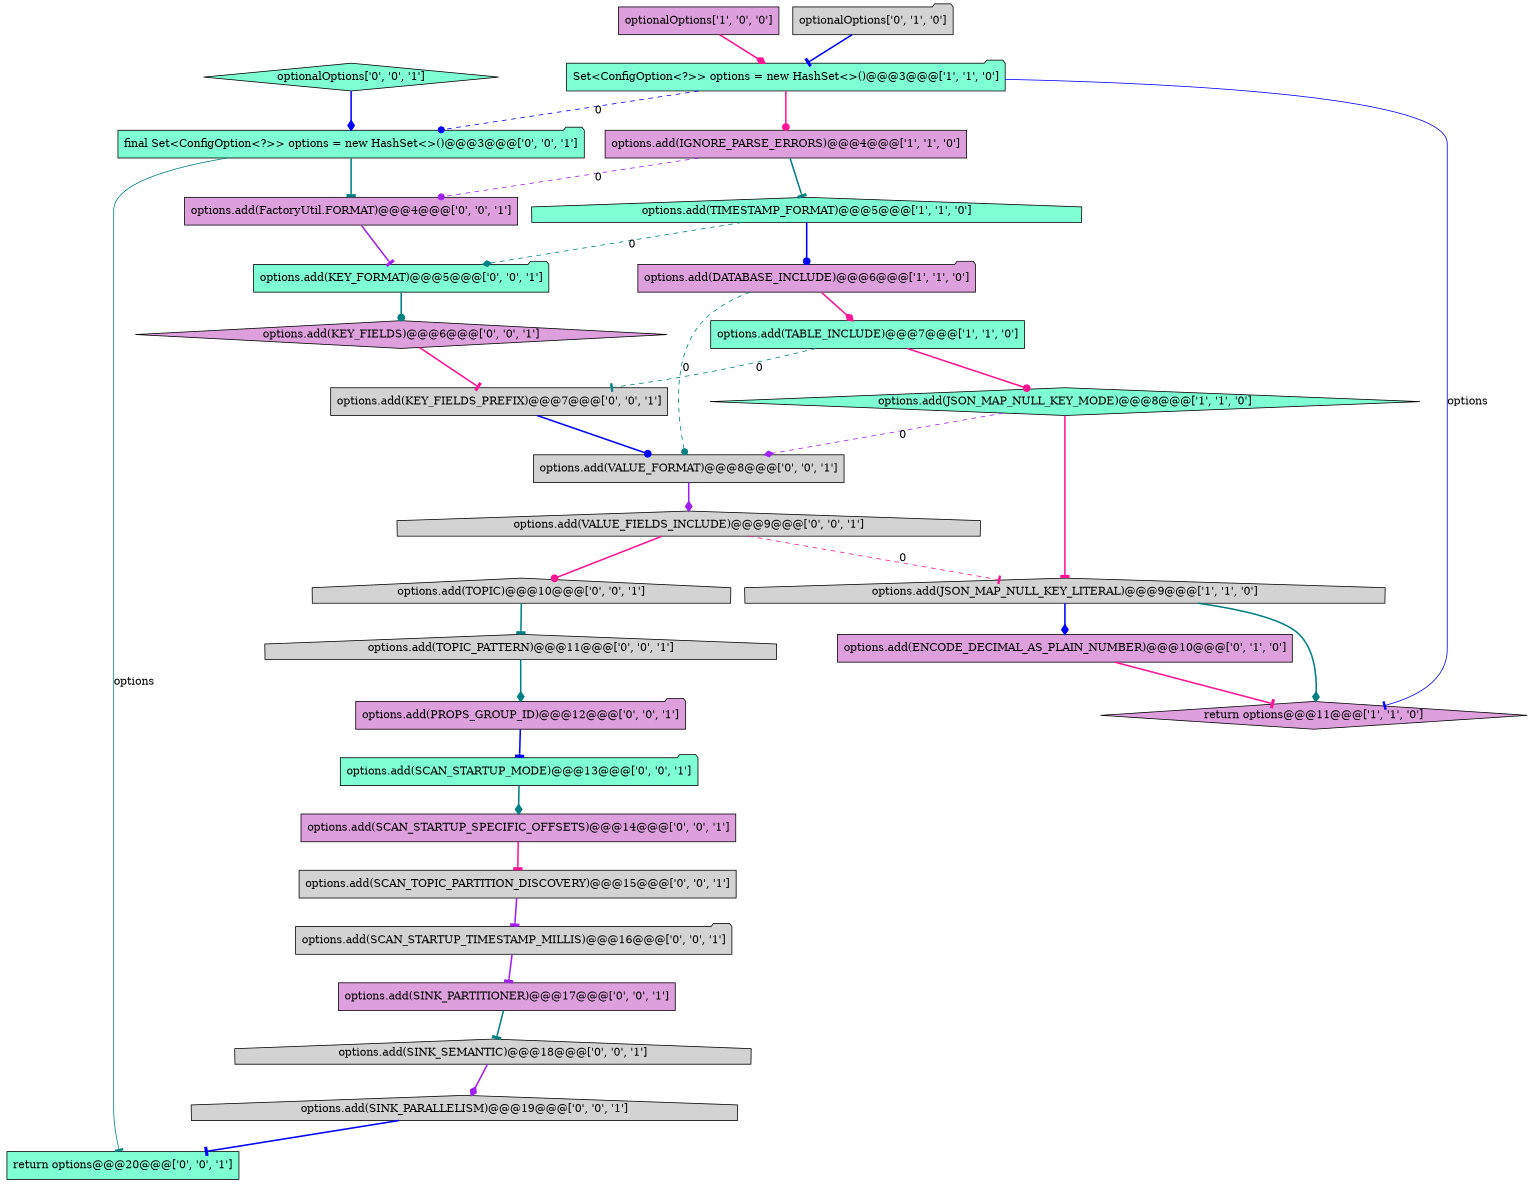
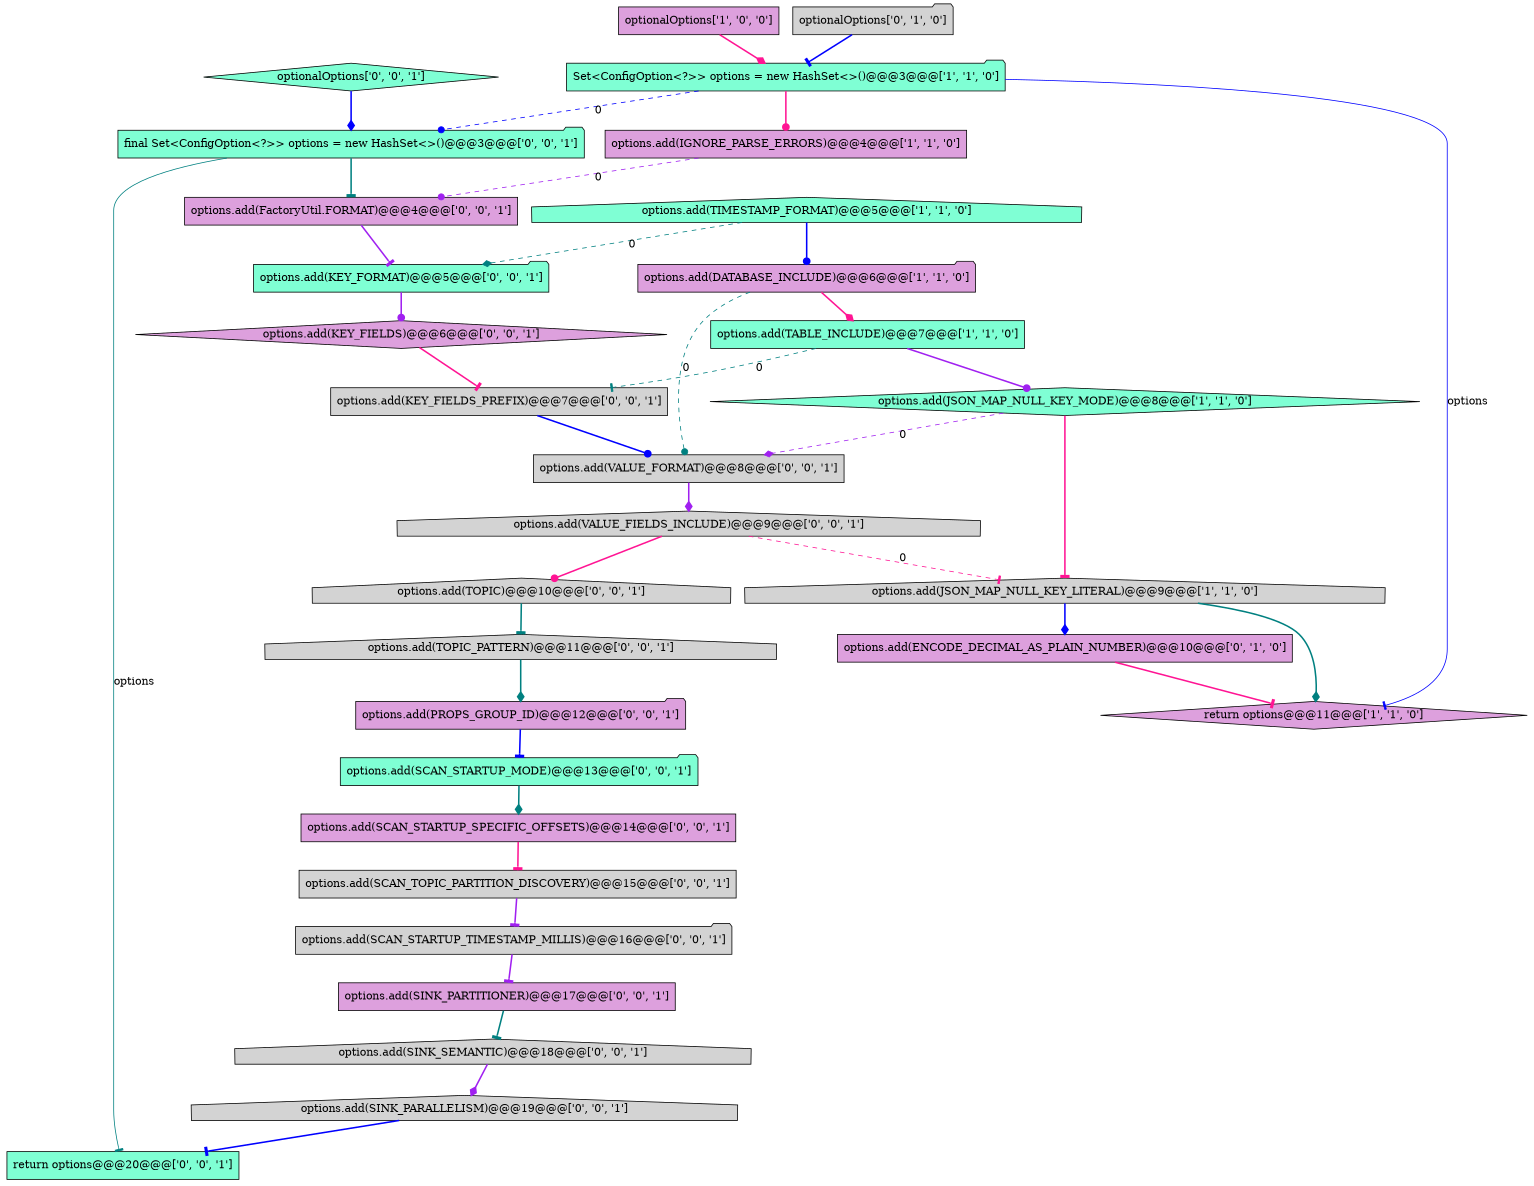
(796, 176) -> none
(401, 303) -> (401, 303)
(965, 368) -> (965, 368)
